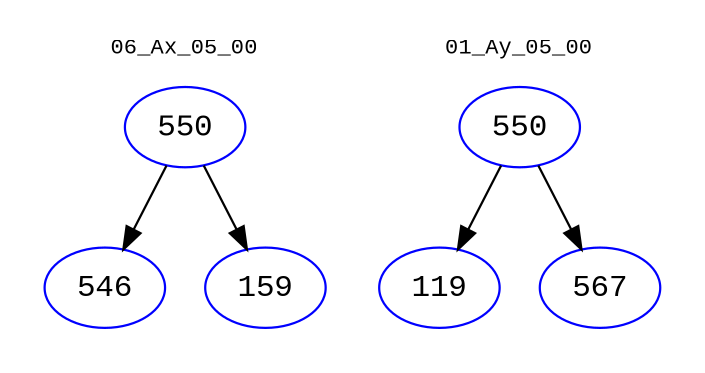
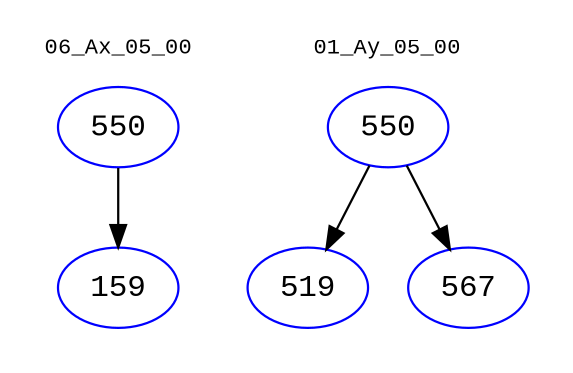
(105, 288) -> none
(439, 288) -> (308, 288)
